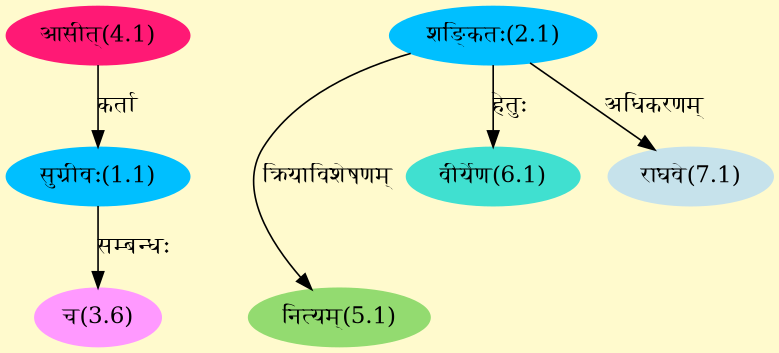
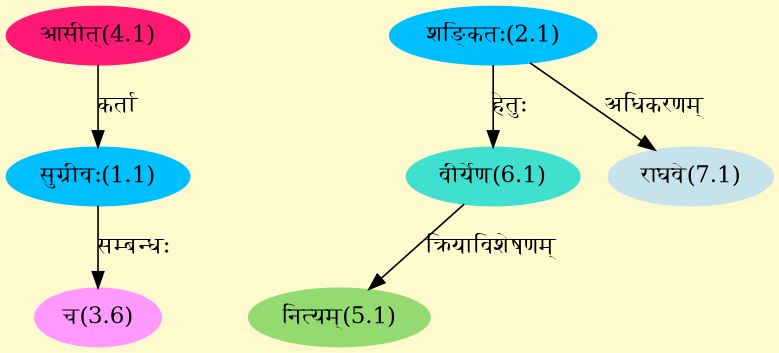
(273, 134) -> (423, 241)
